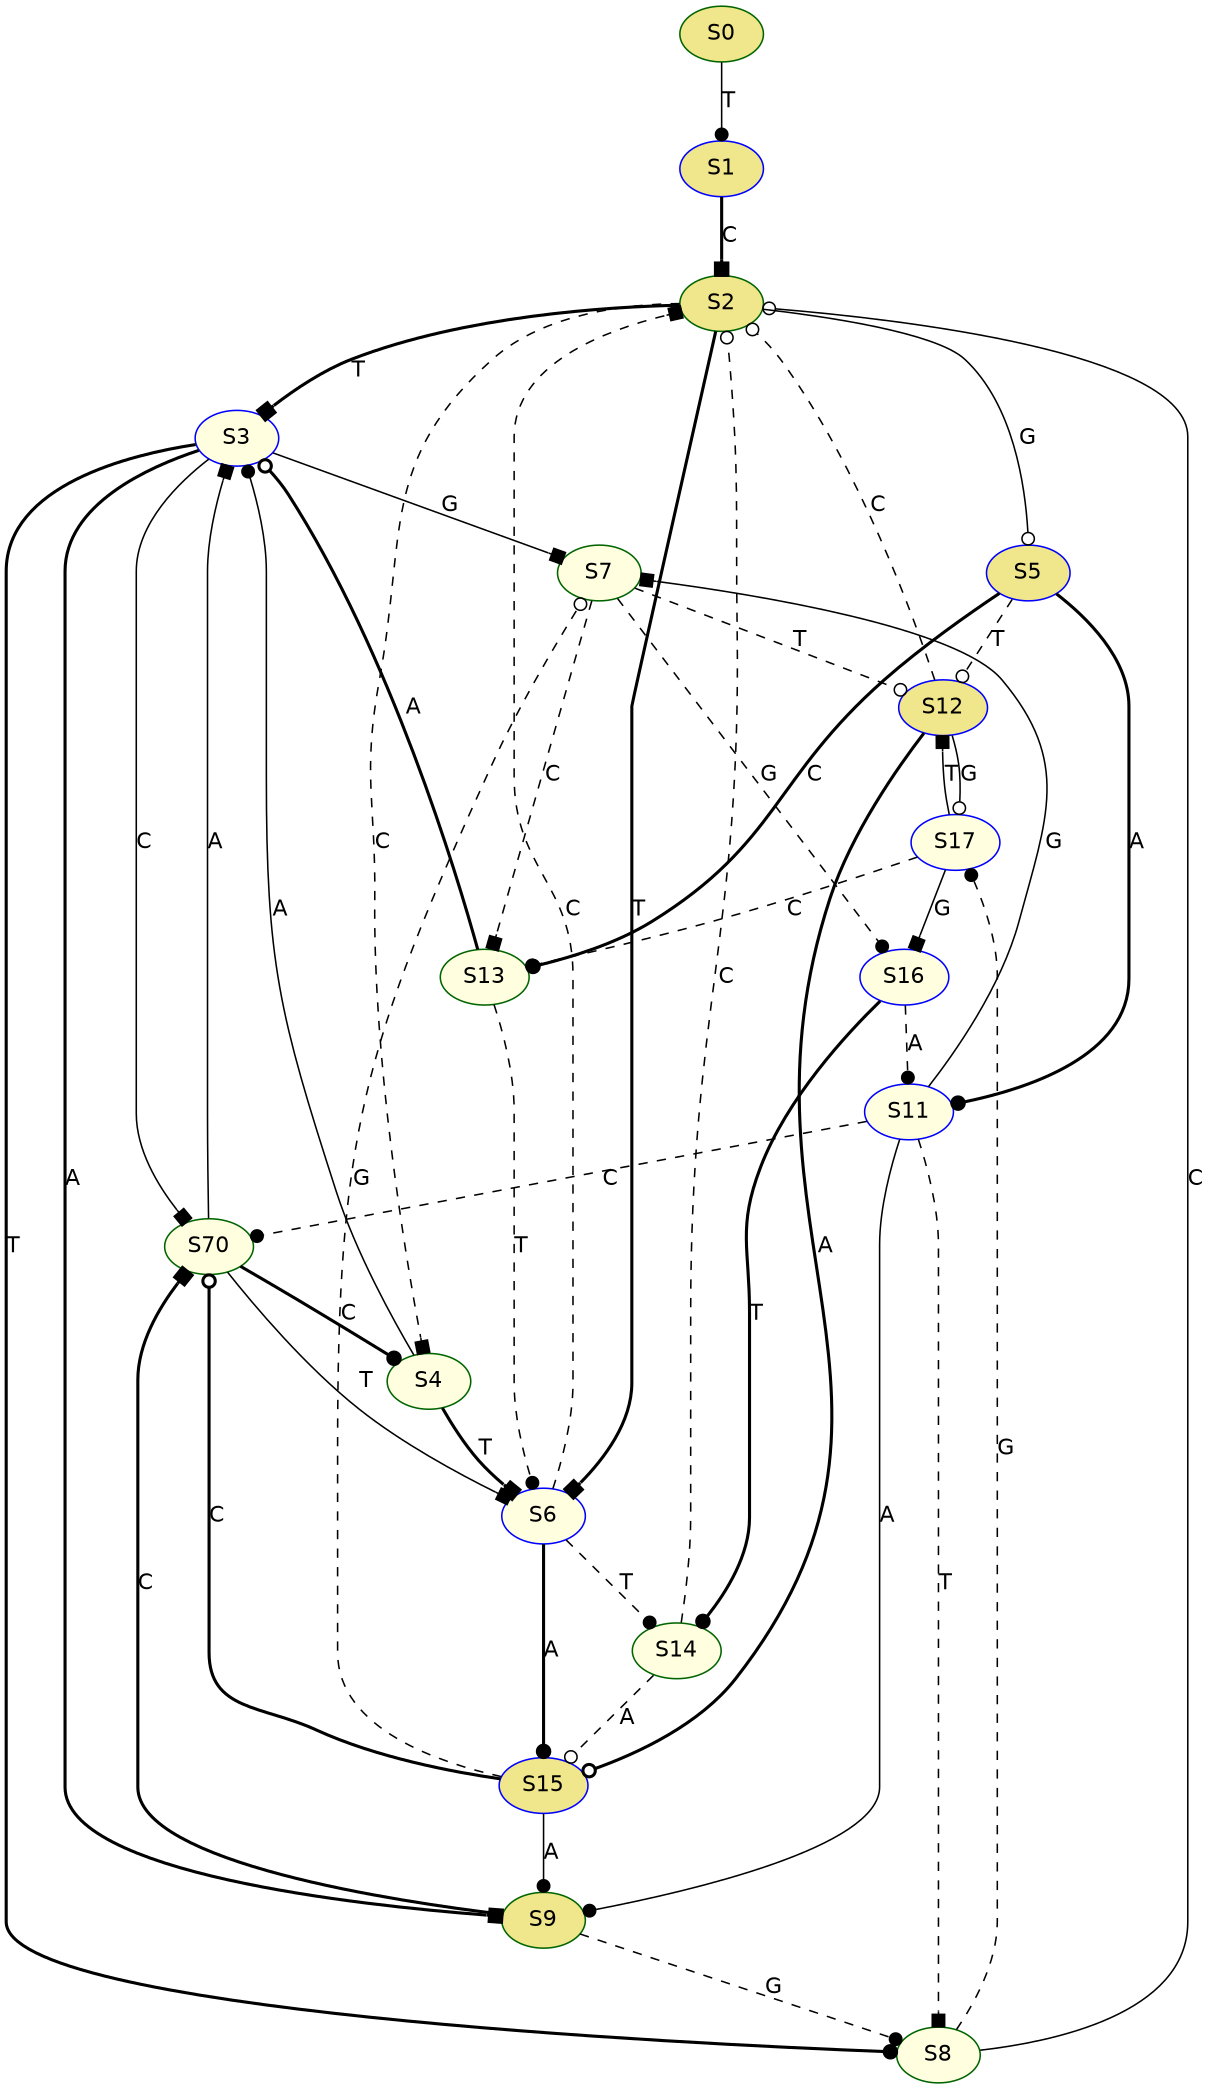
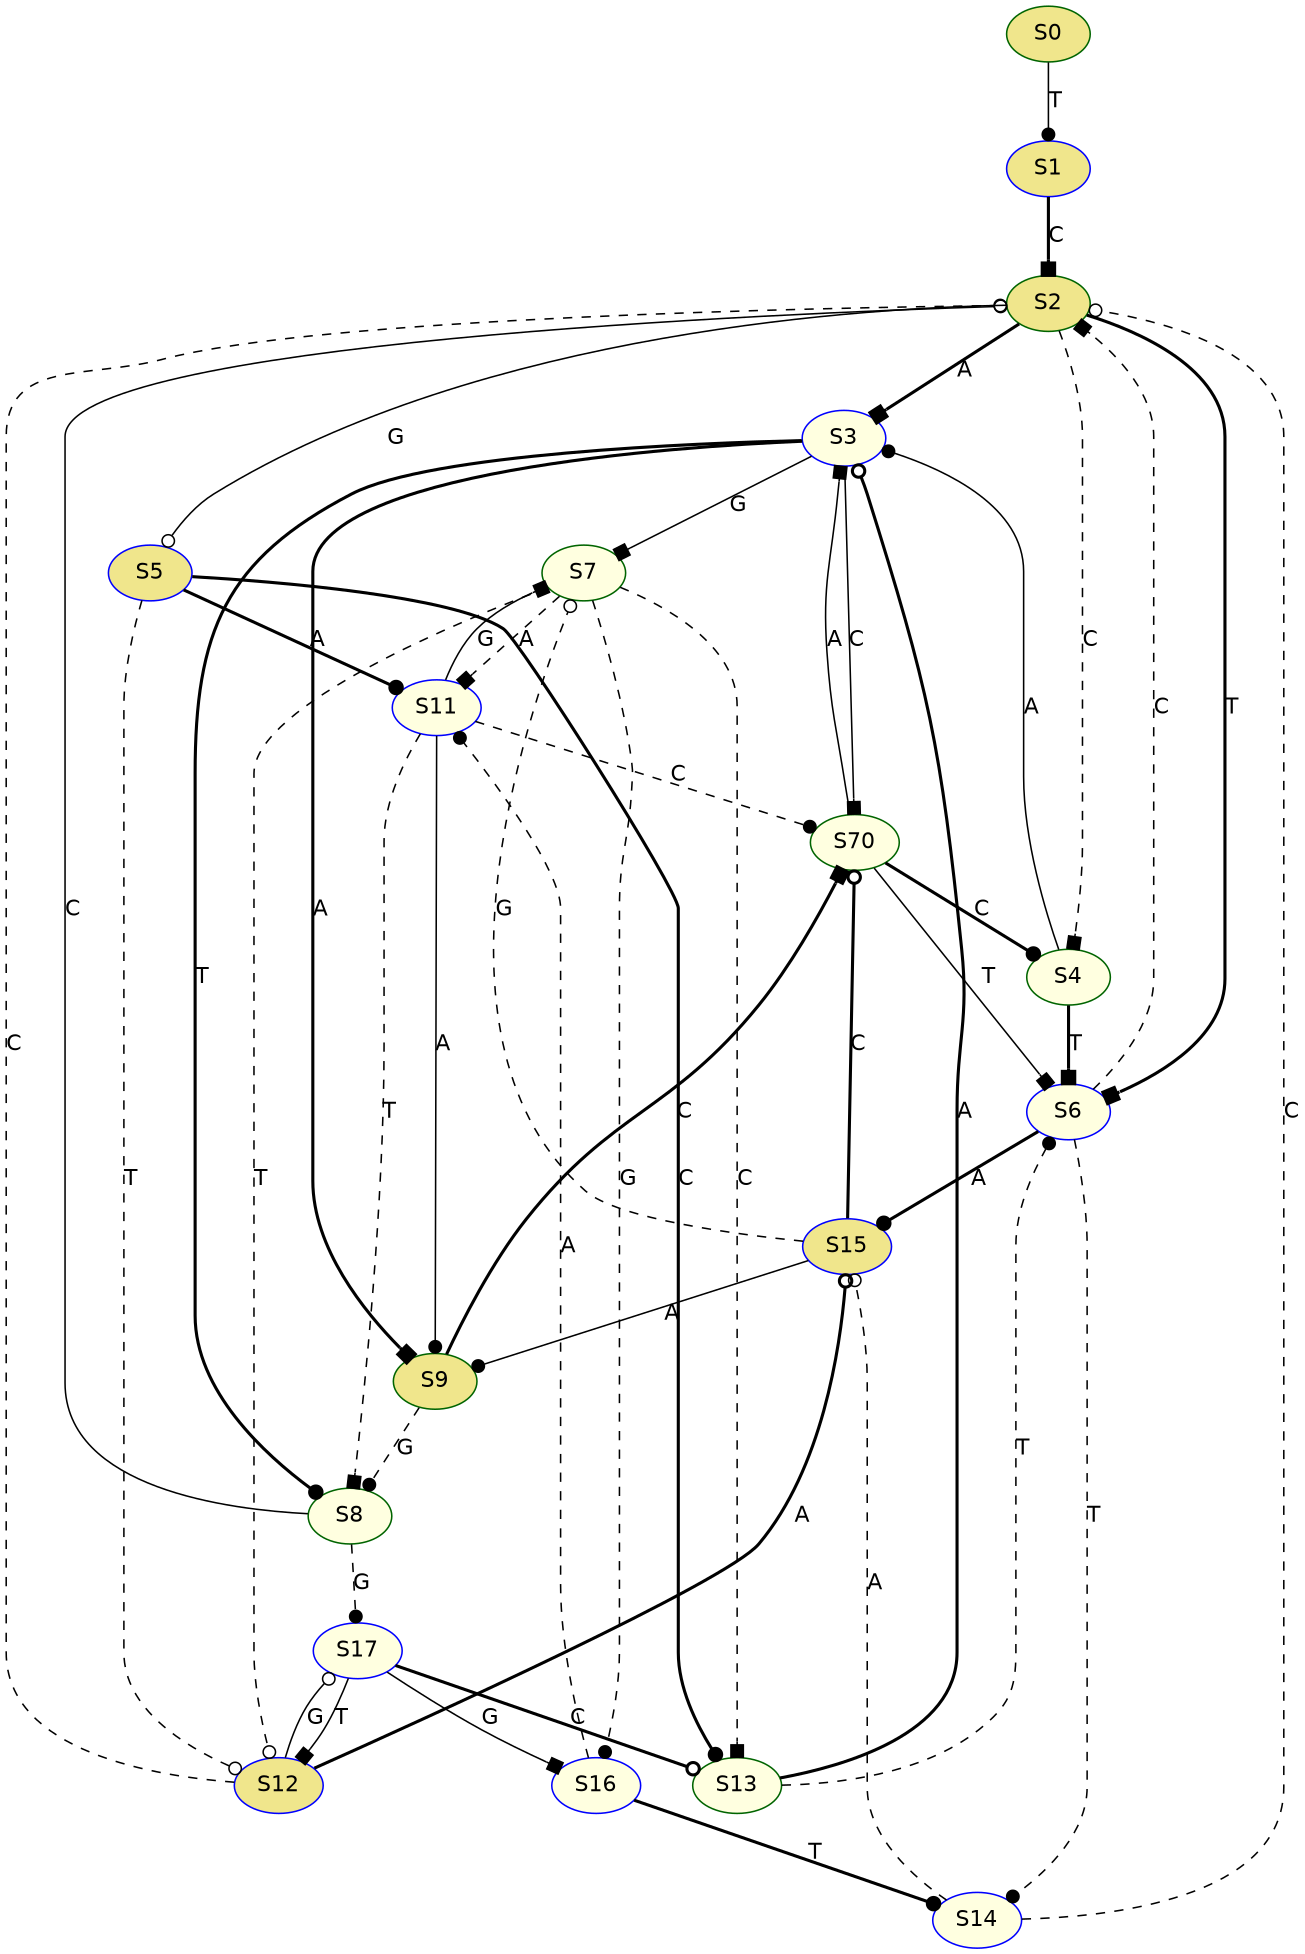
(359, 371) -> (965, 371)
none -> (520, 631)
(739, 914) -> (541, 1716)
(677, 1651) -> (977, 1920)
